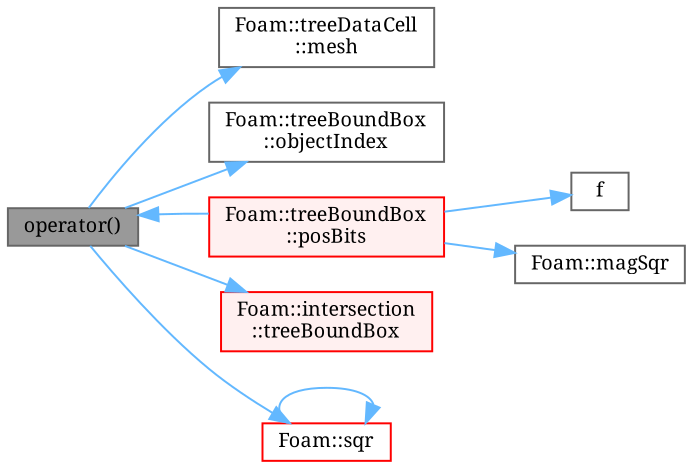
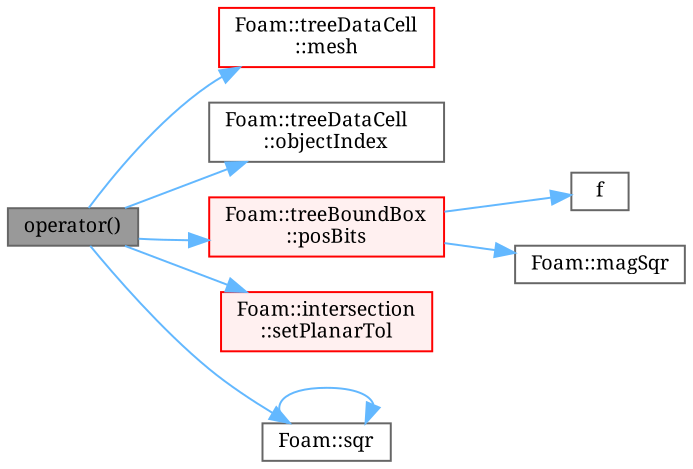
(327, 37) -> (327, 37)
(327, 132) -> (327, 132)
(184, 214) -> (164, 240)
(327, 322) -> (327, 322)
(327, 442) -> (327, 442)
